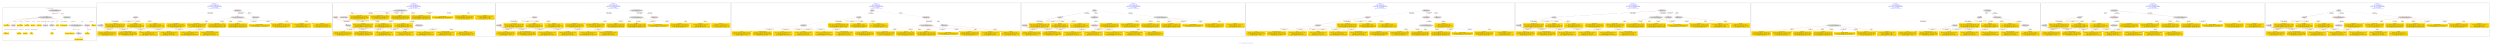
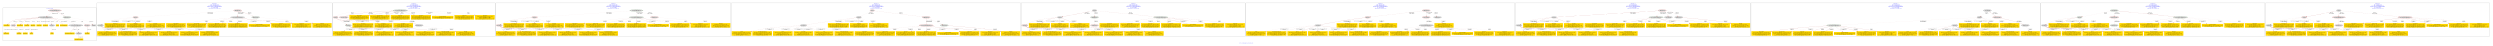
(45, 25) -> (45, 25)
(94, 25) -> (94, 25)
